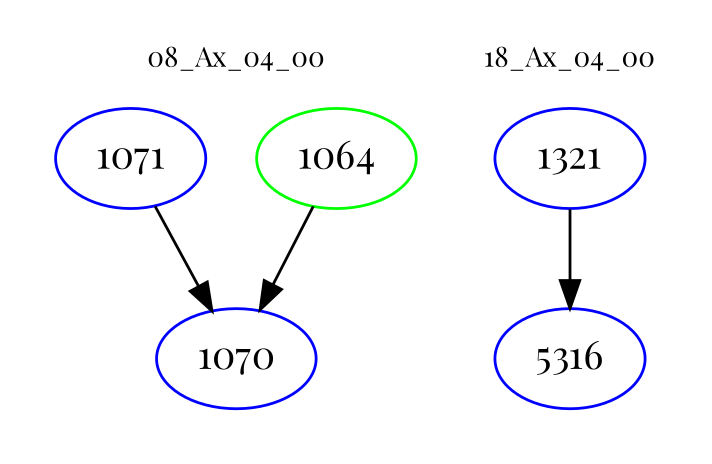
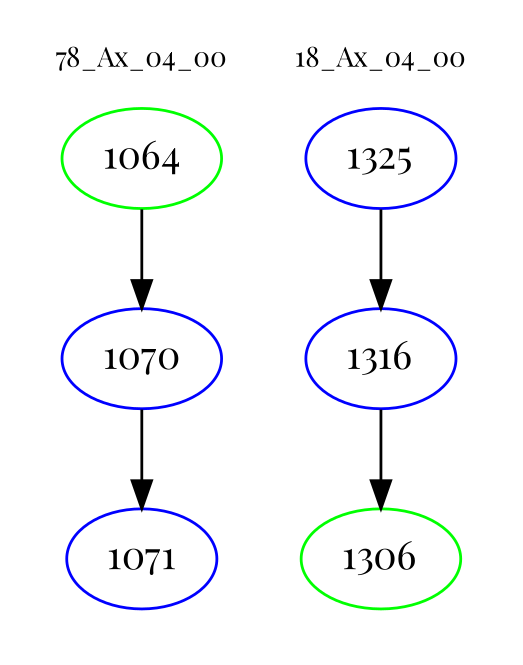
(236, 60) -> (142, 60)
(570, 158) -> (381, 158)
(177, 246) -> (142, 445)
(570, 359) -> (381, 359)
none -> (381, 559)
